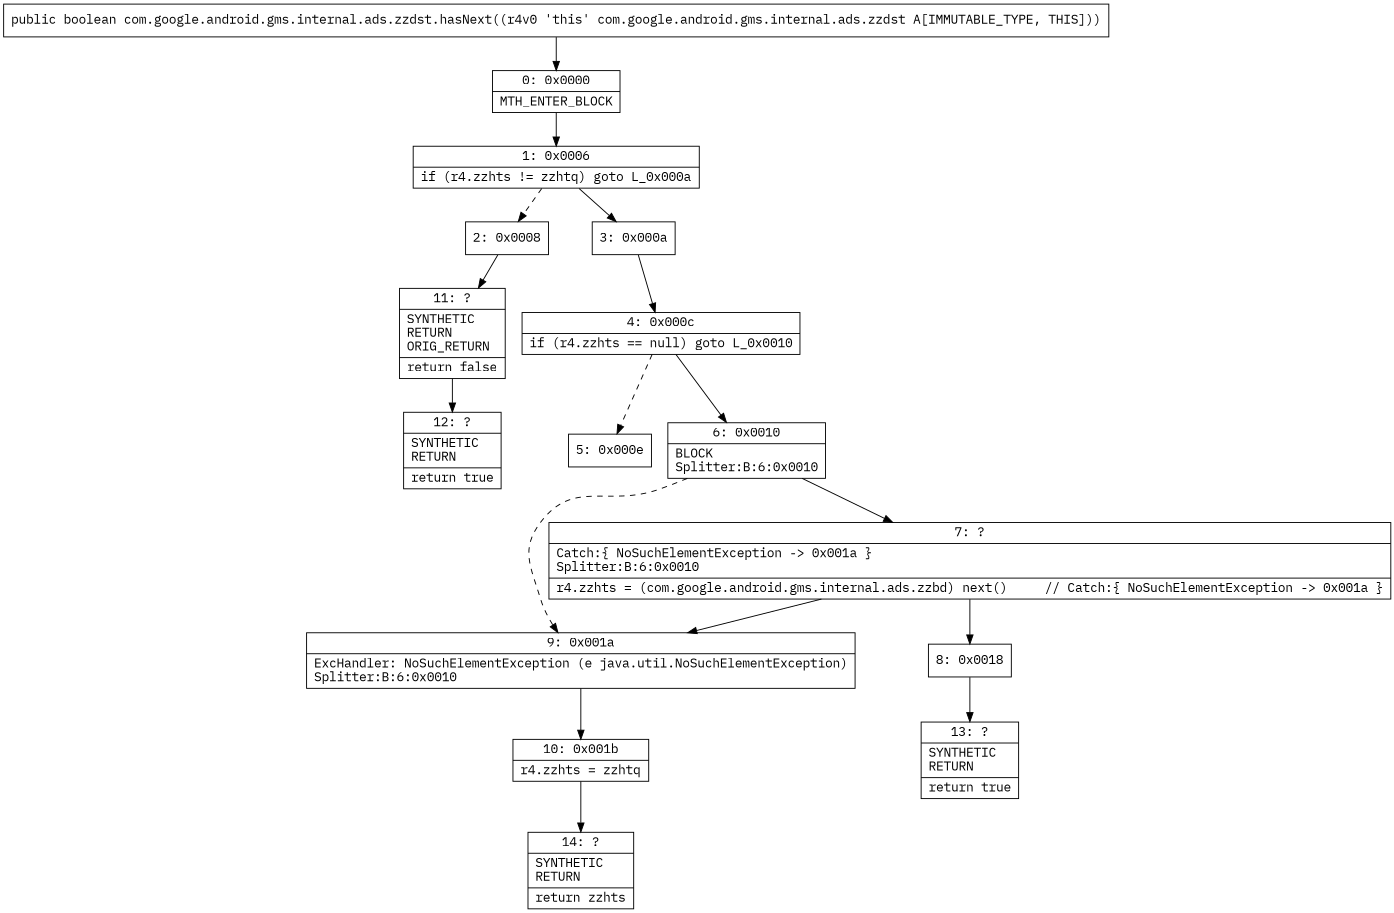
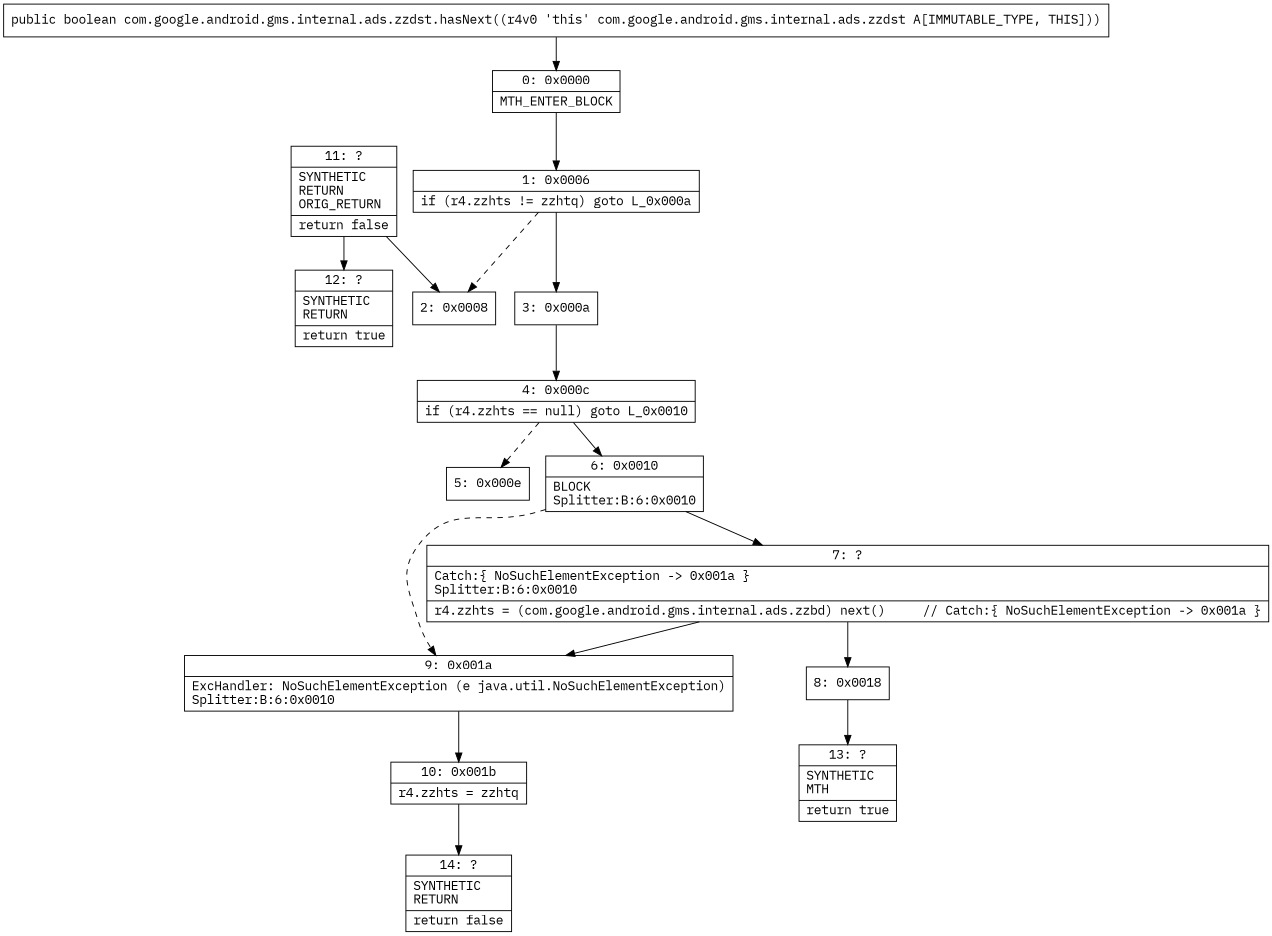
(490, 268) -> (410, 261)
(951, 767) -> (818, 789)
(581, 898) -> (459, 921)
